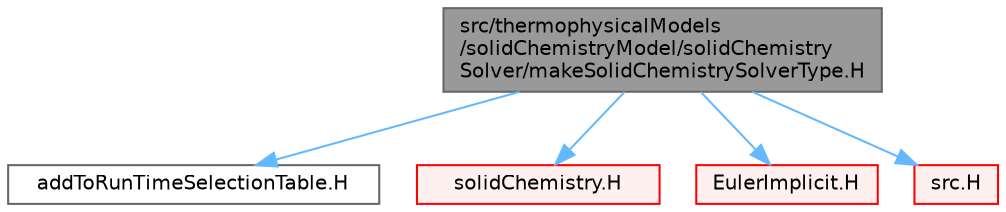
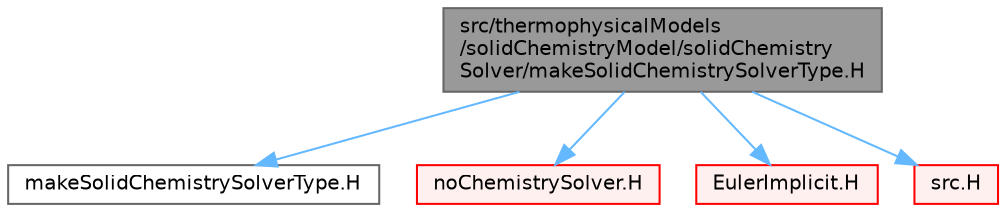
(194, 185) -> (194, 185)
(538, 185) -> (538, 185)
